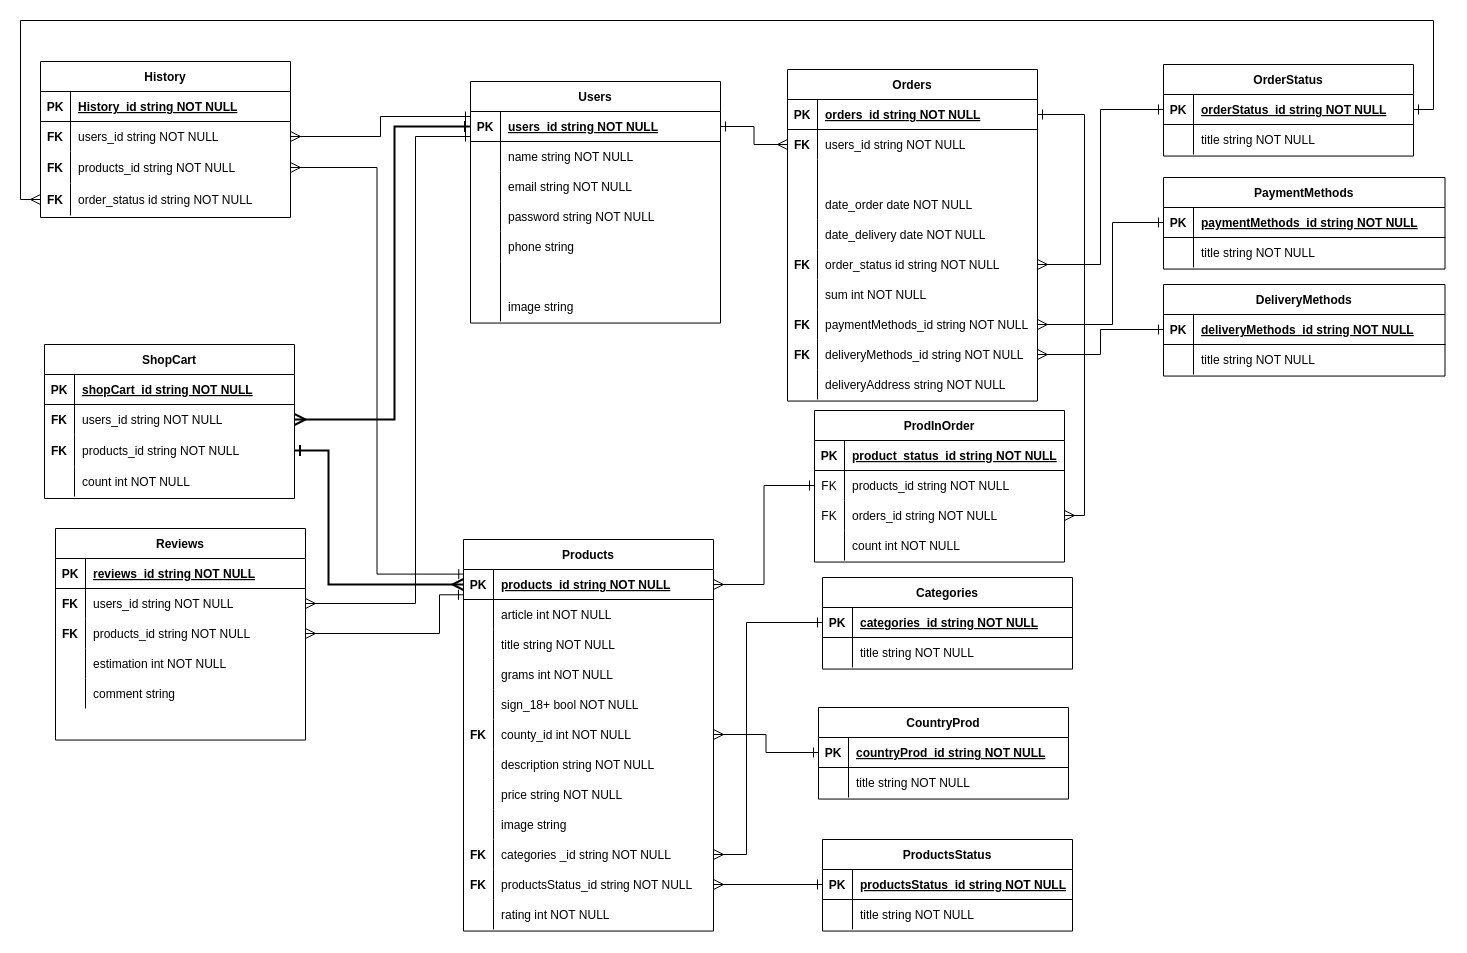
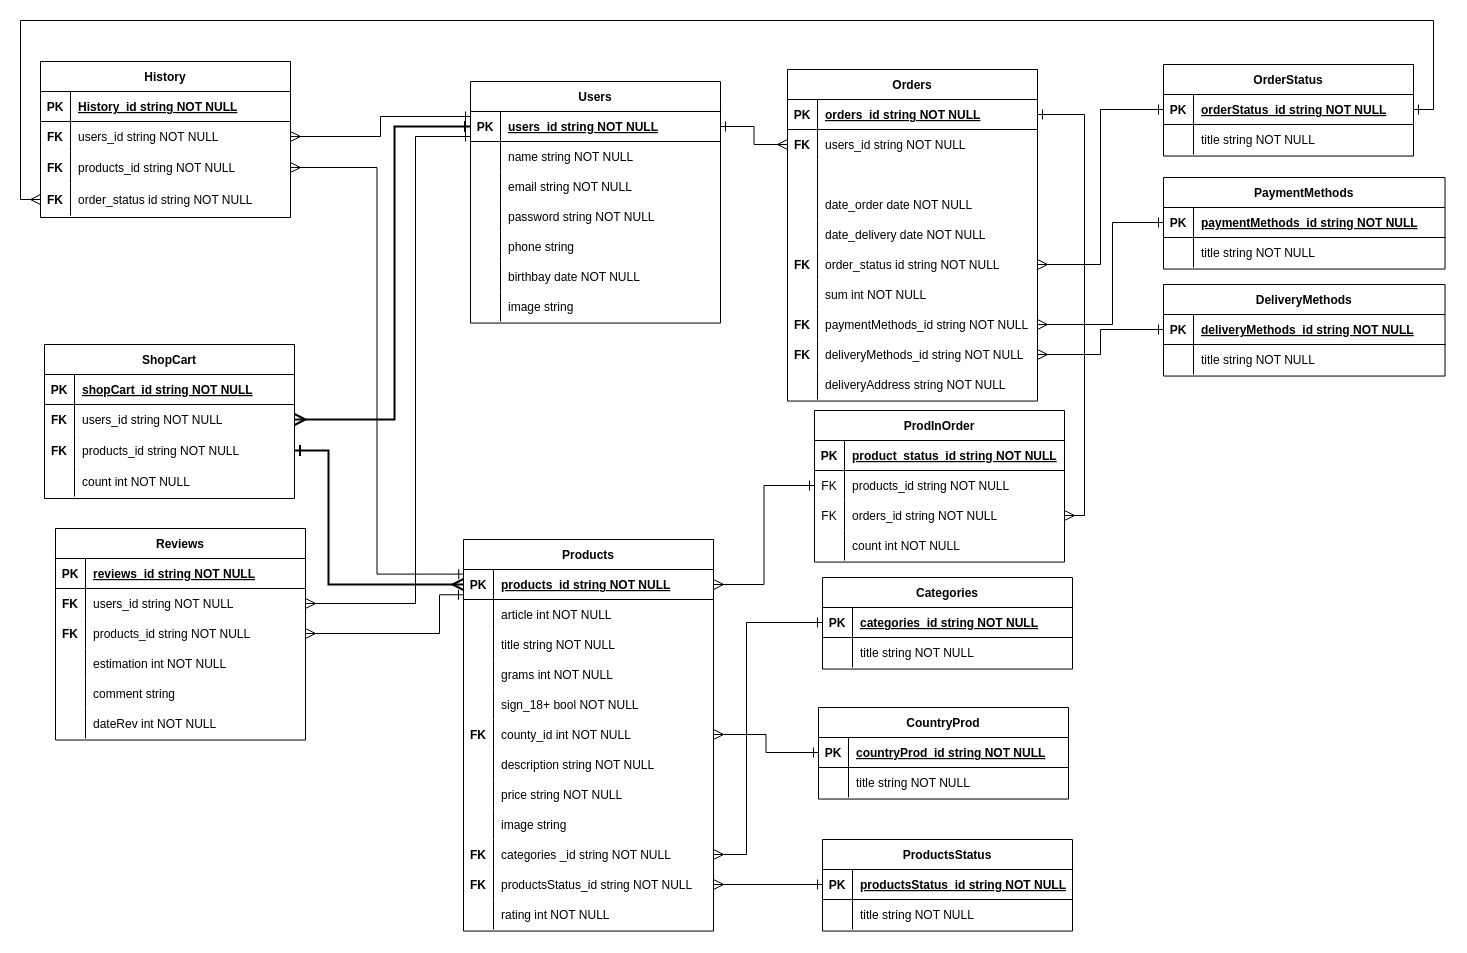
none -> (611, 277)
none -> (196, 724)
